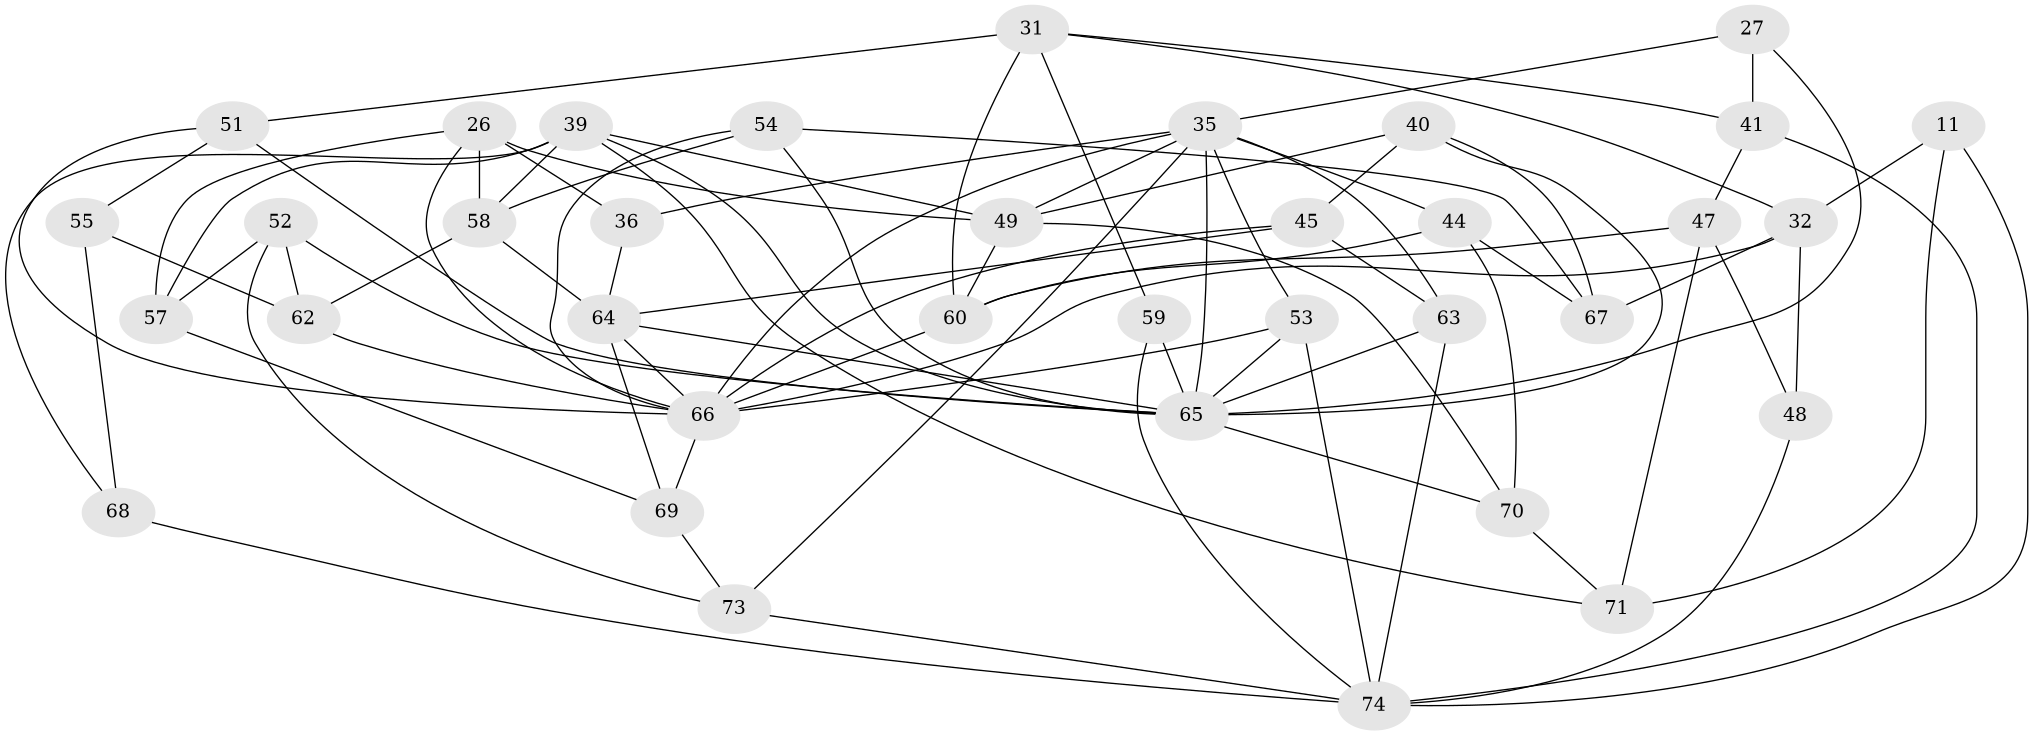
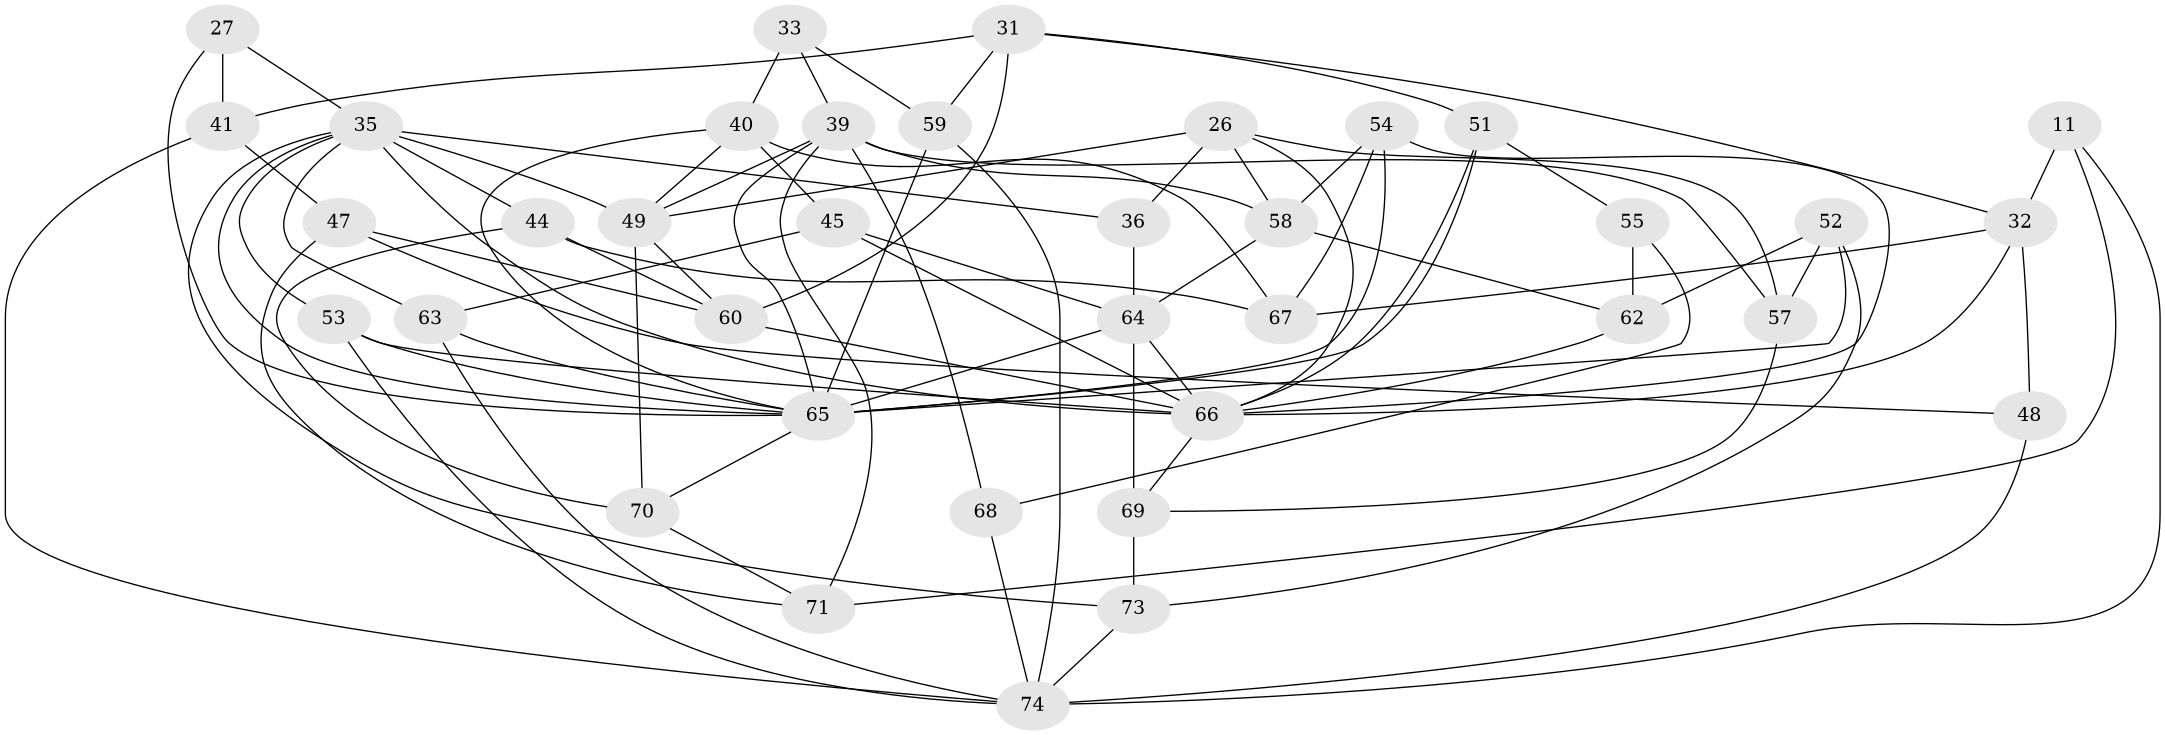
none -> (790, 30)
